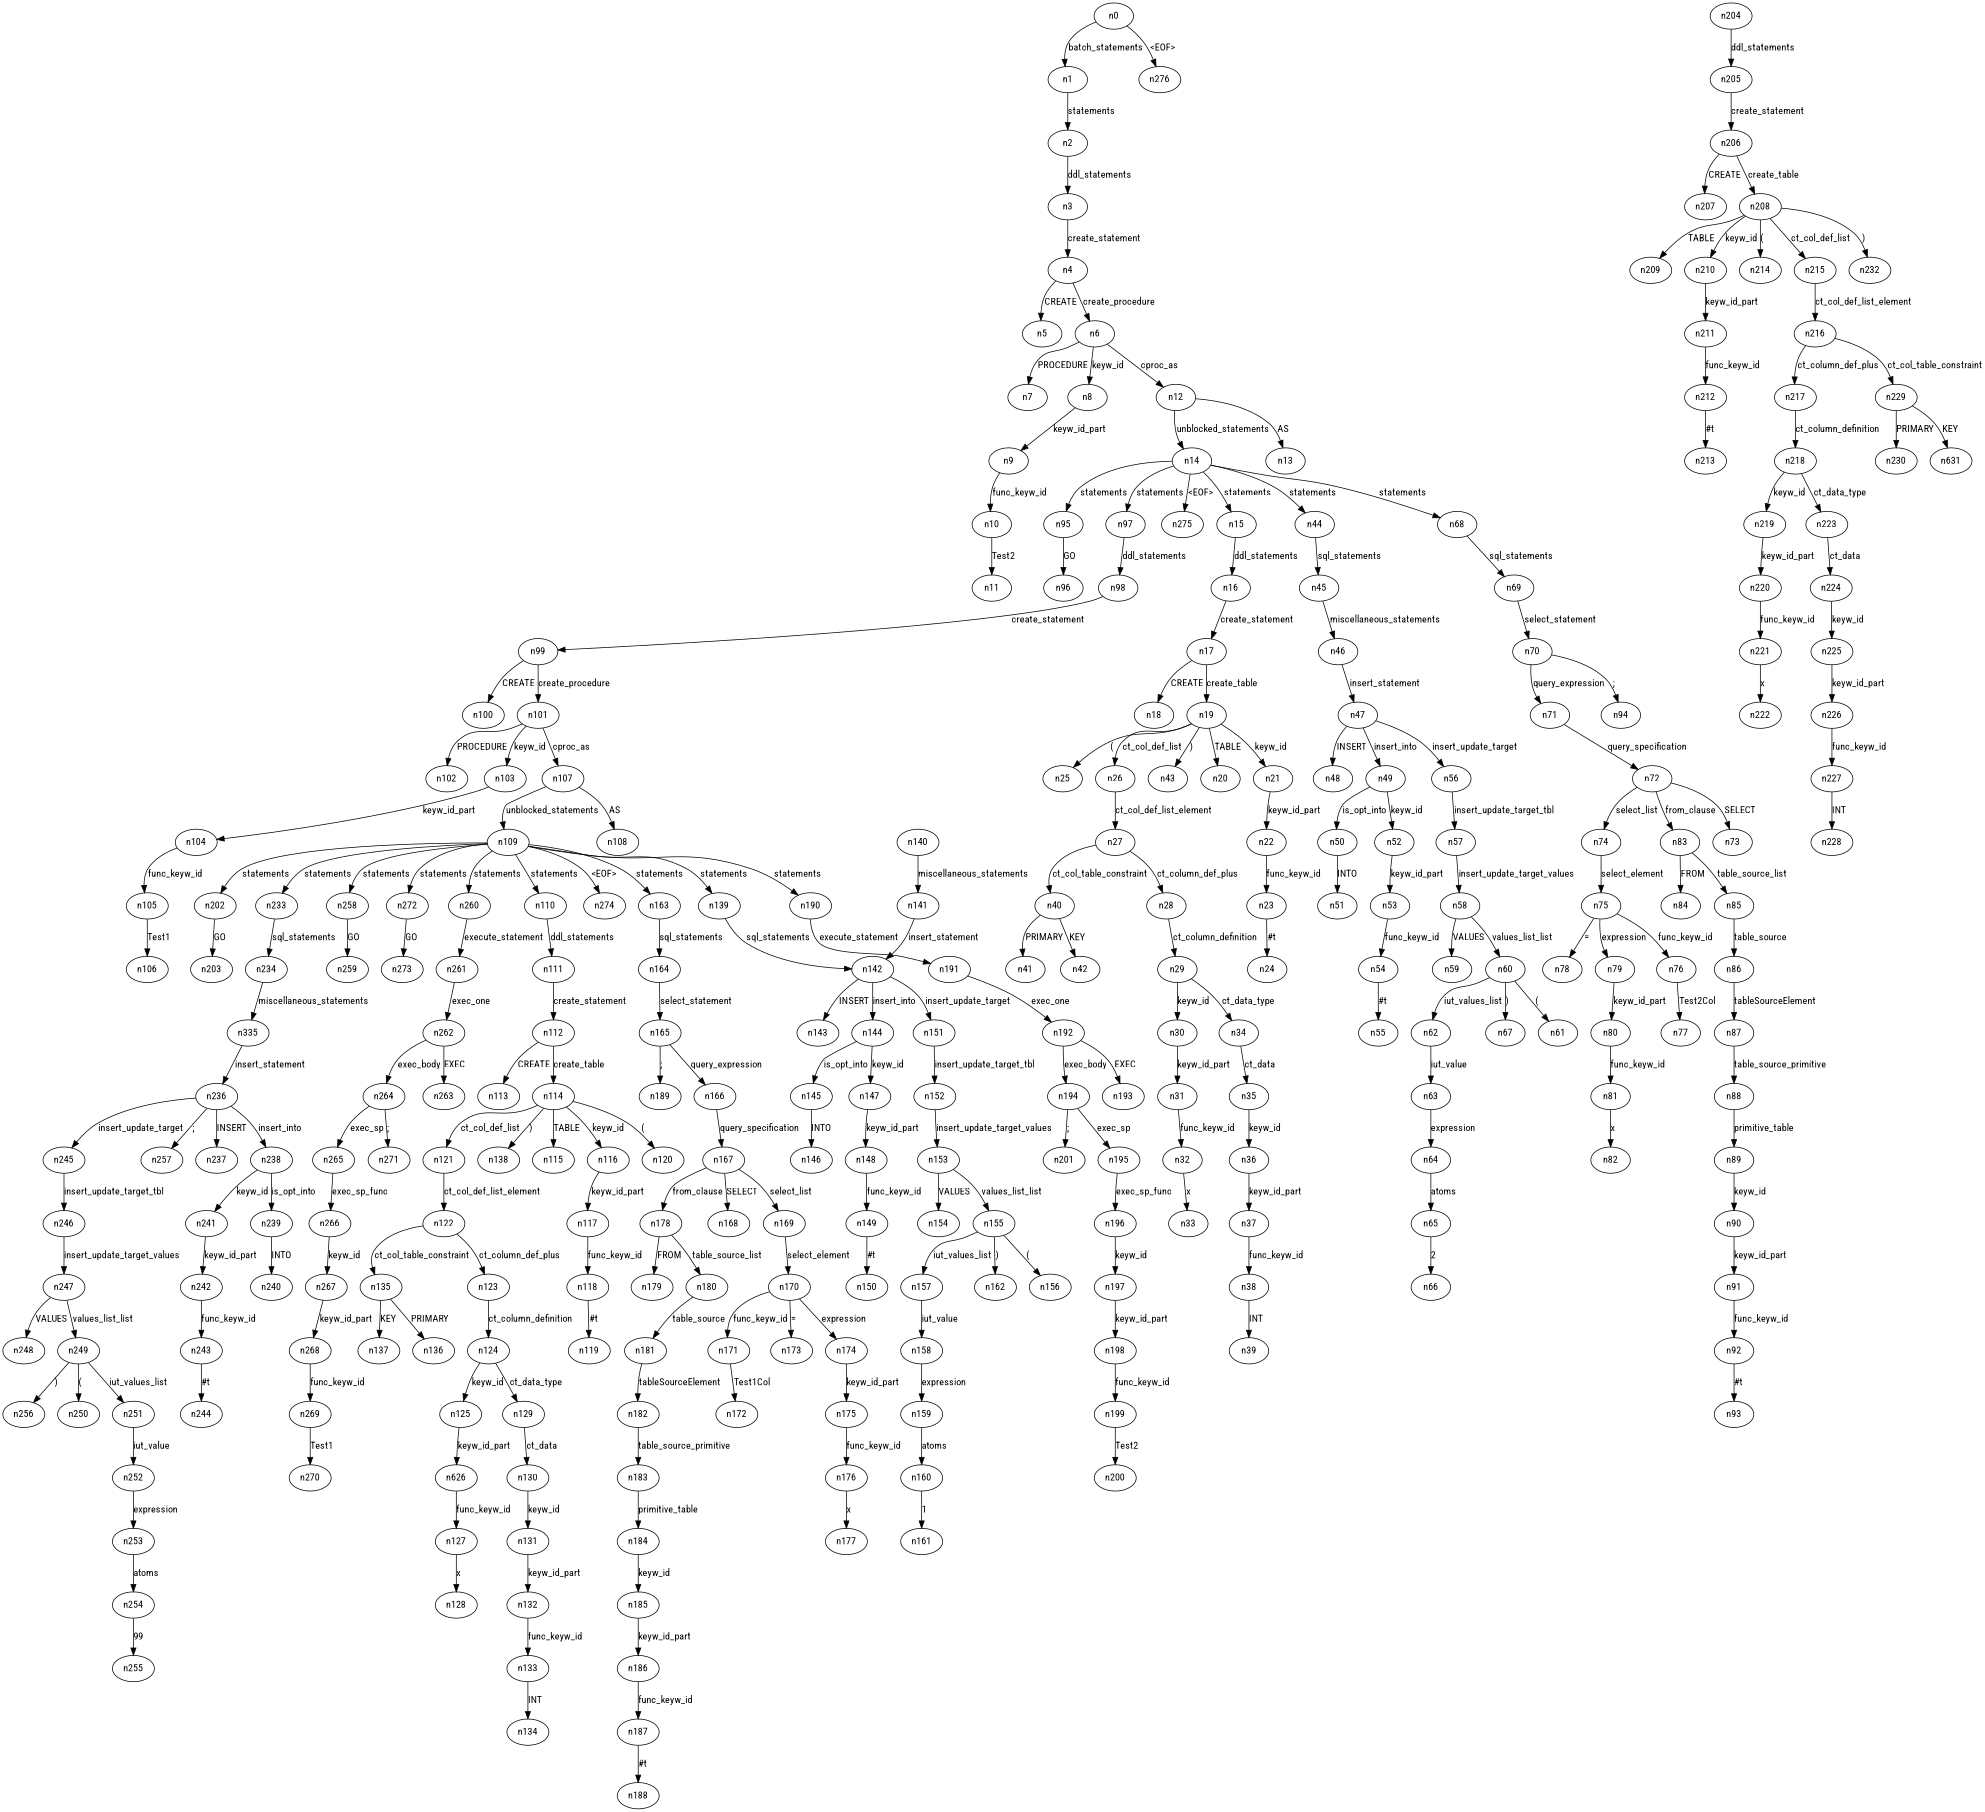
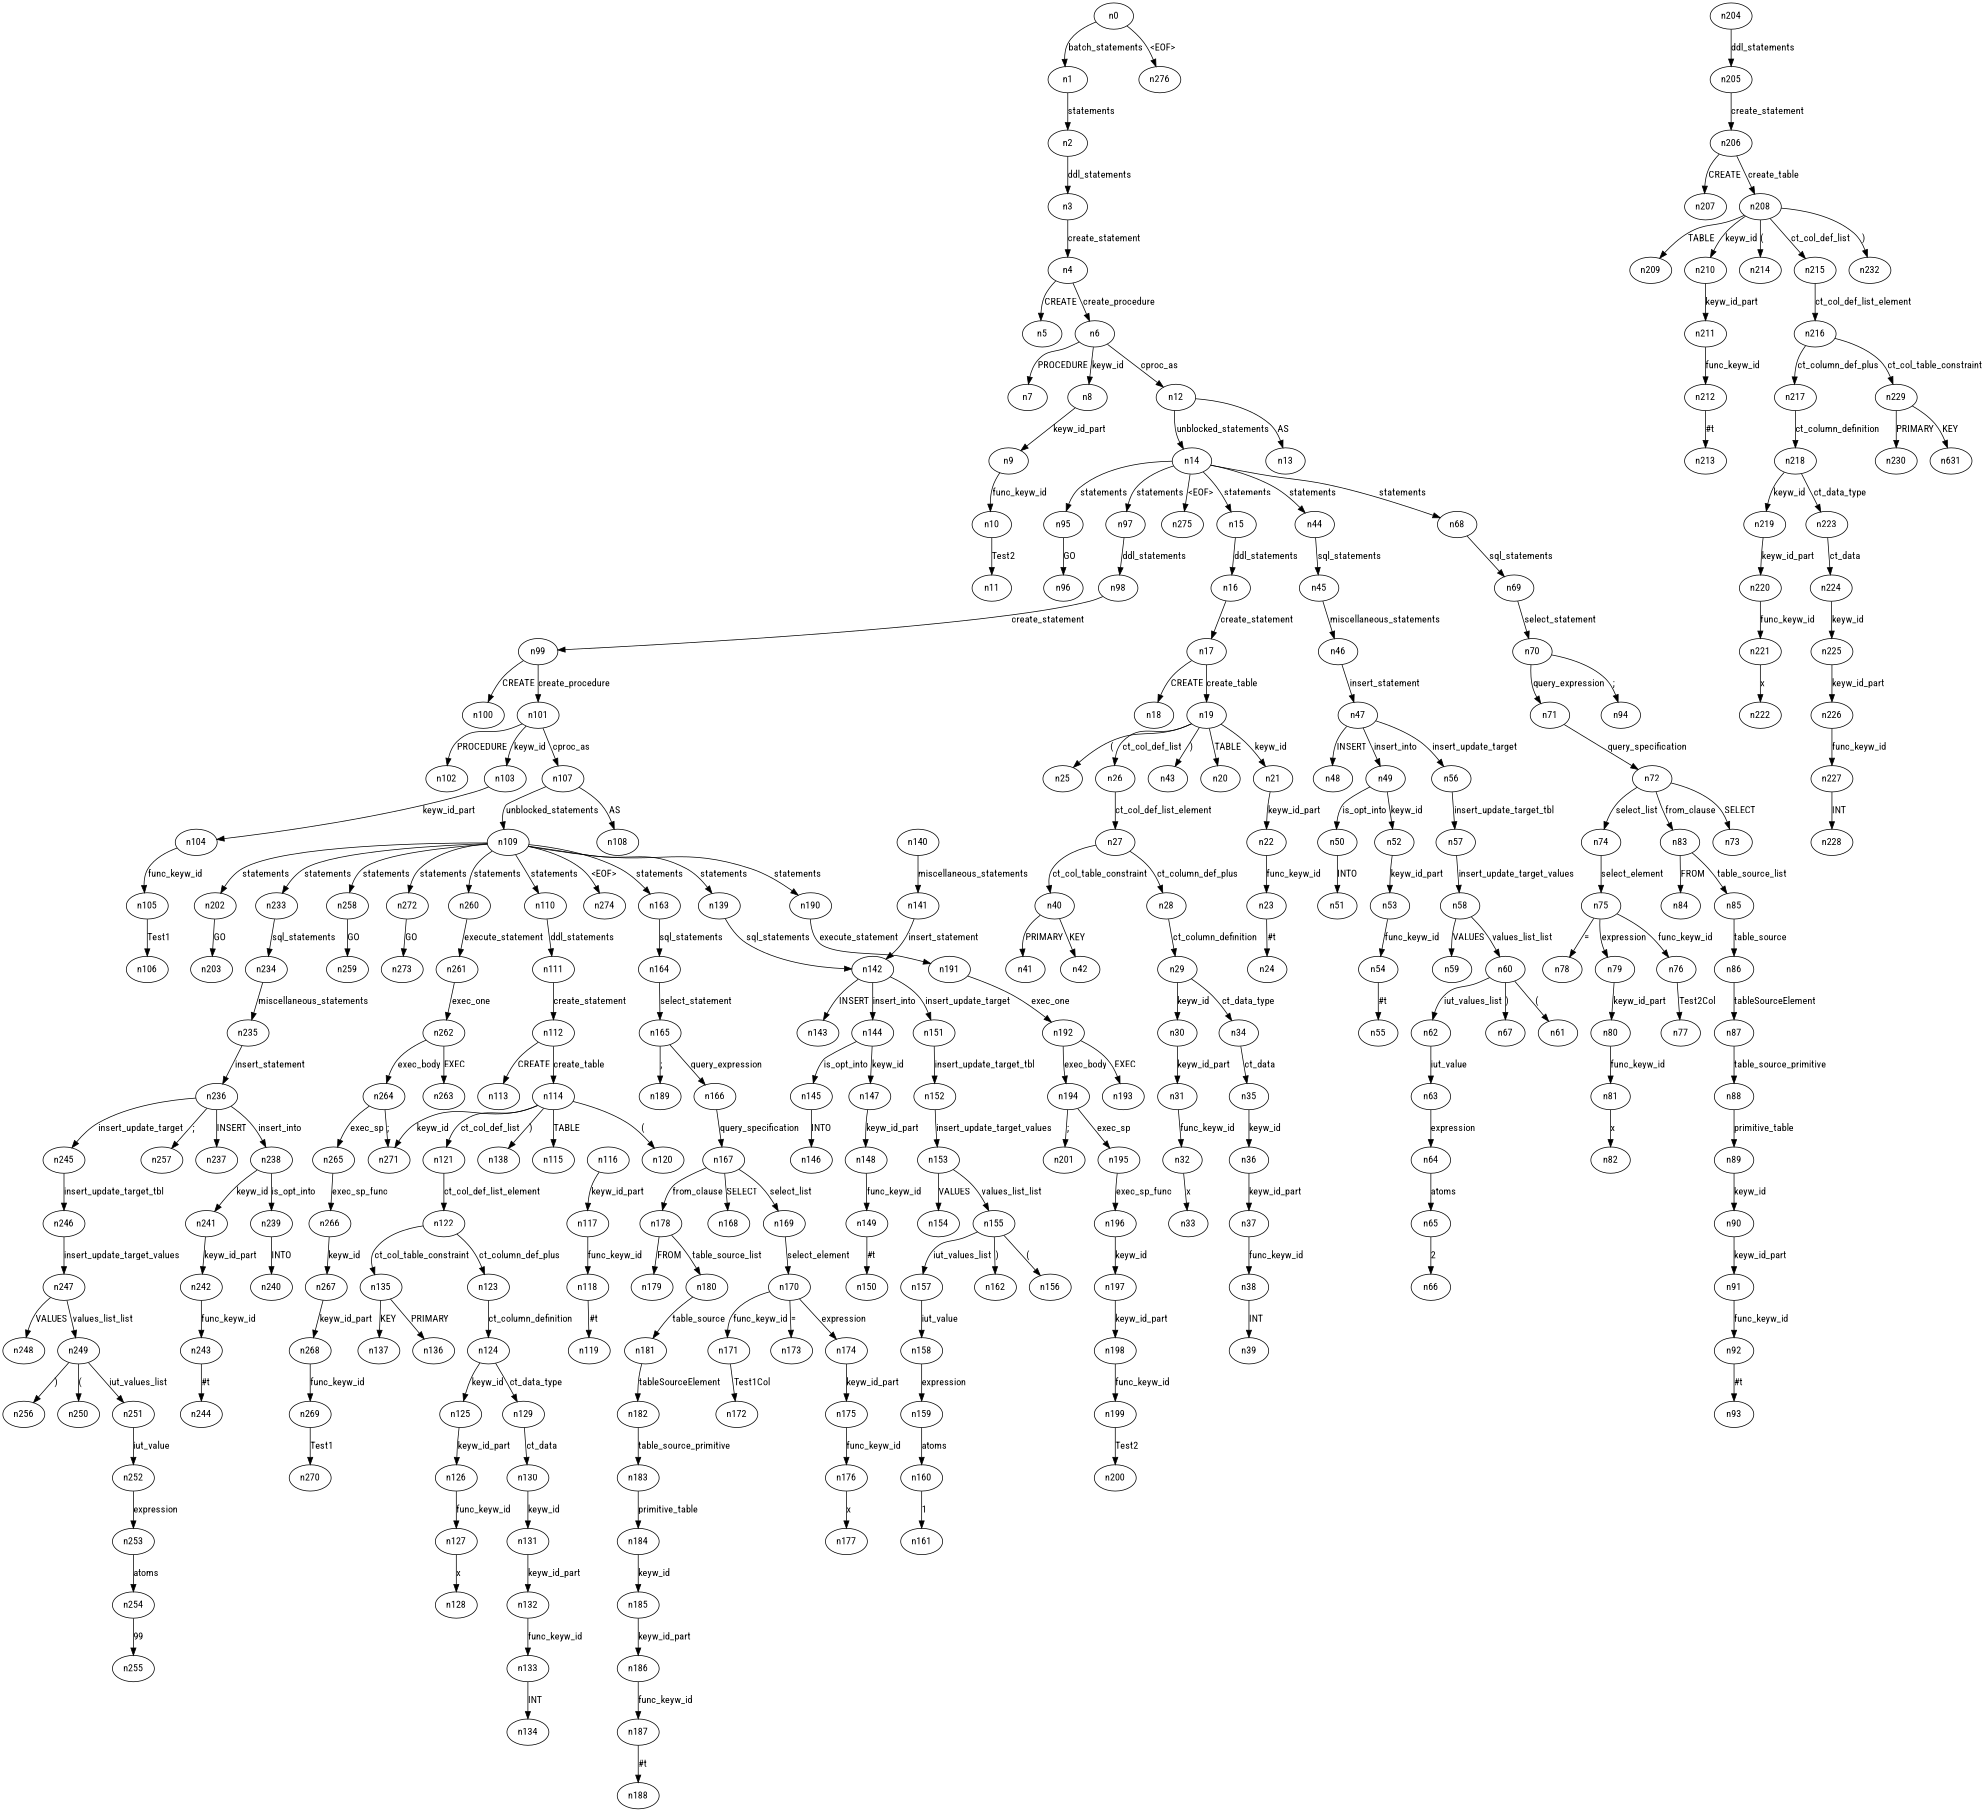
(248, 1033) -> (248, 1033)
(583, 1123) -> (464, 1112)
(456, 1478) -> (456, 1478)
